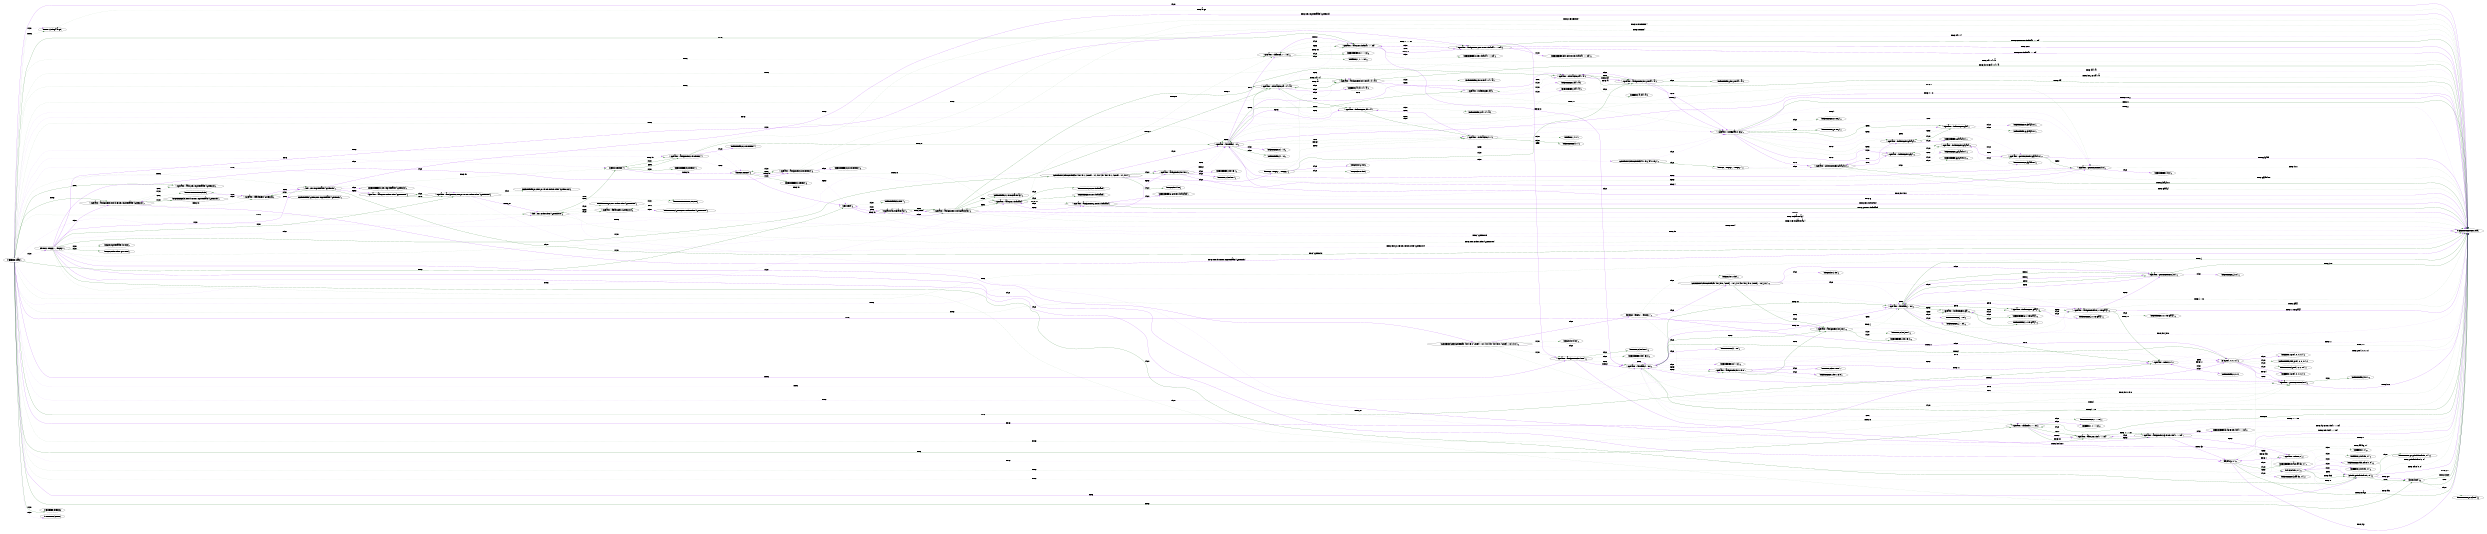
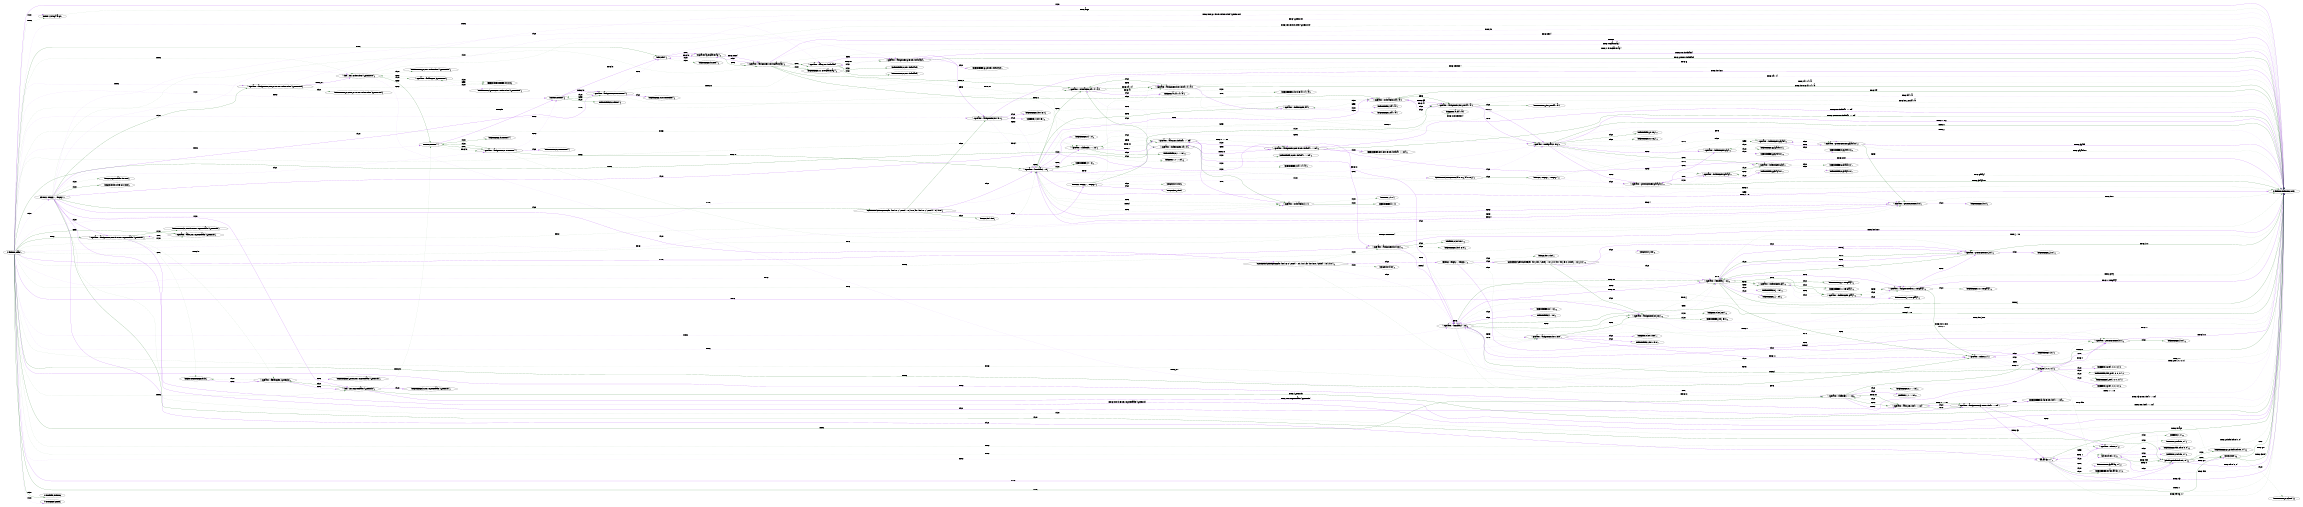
(387, 195) -> none
